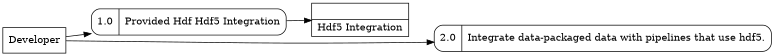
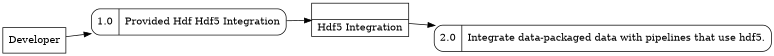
(246, 43) -> (418, 24)
